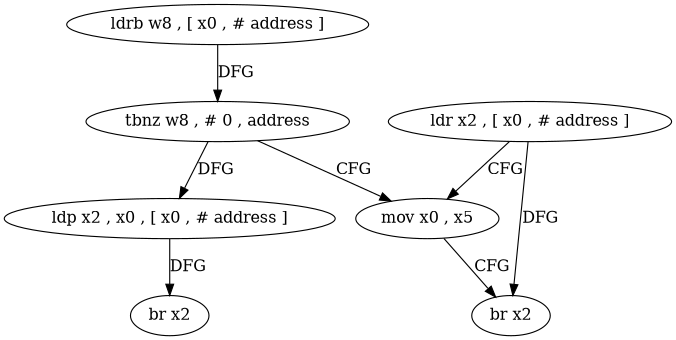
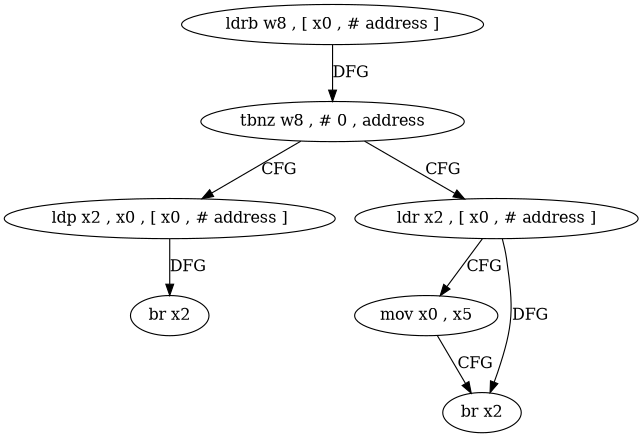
(319, 169) -> (410, 167)
(216, 170) -> (279, 170)
